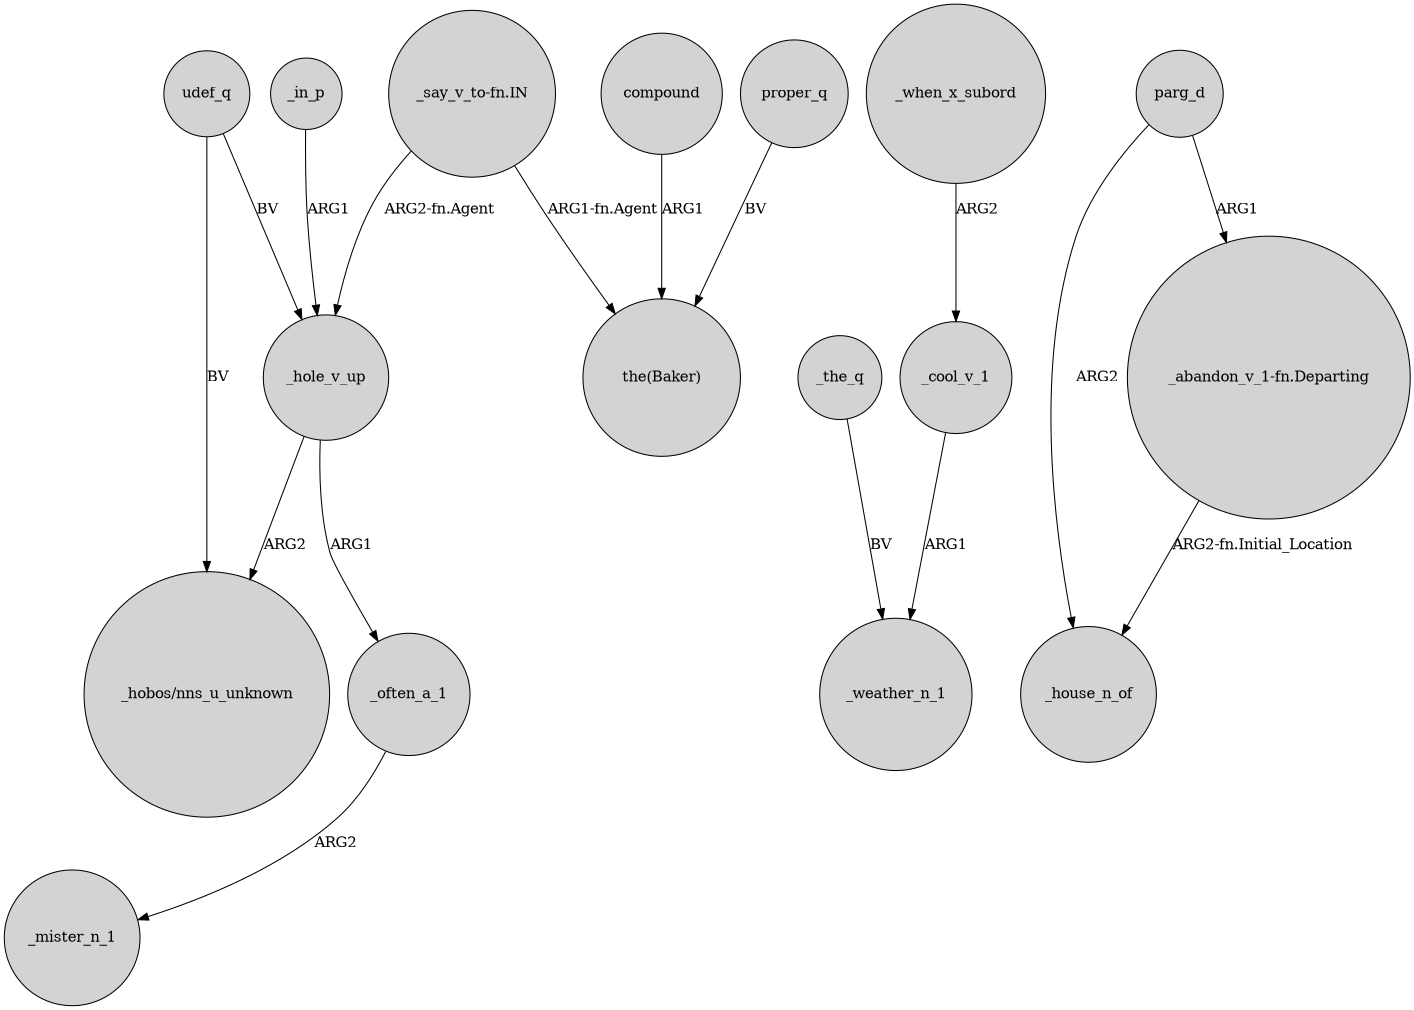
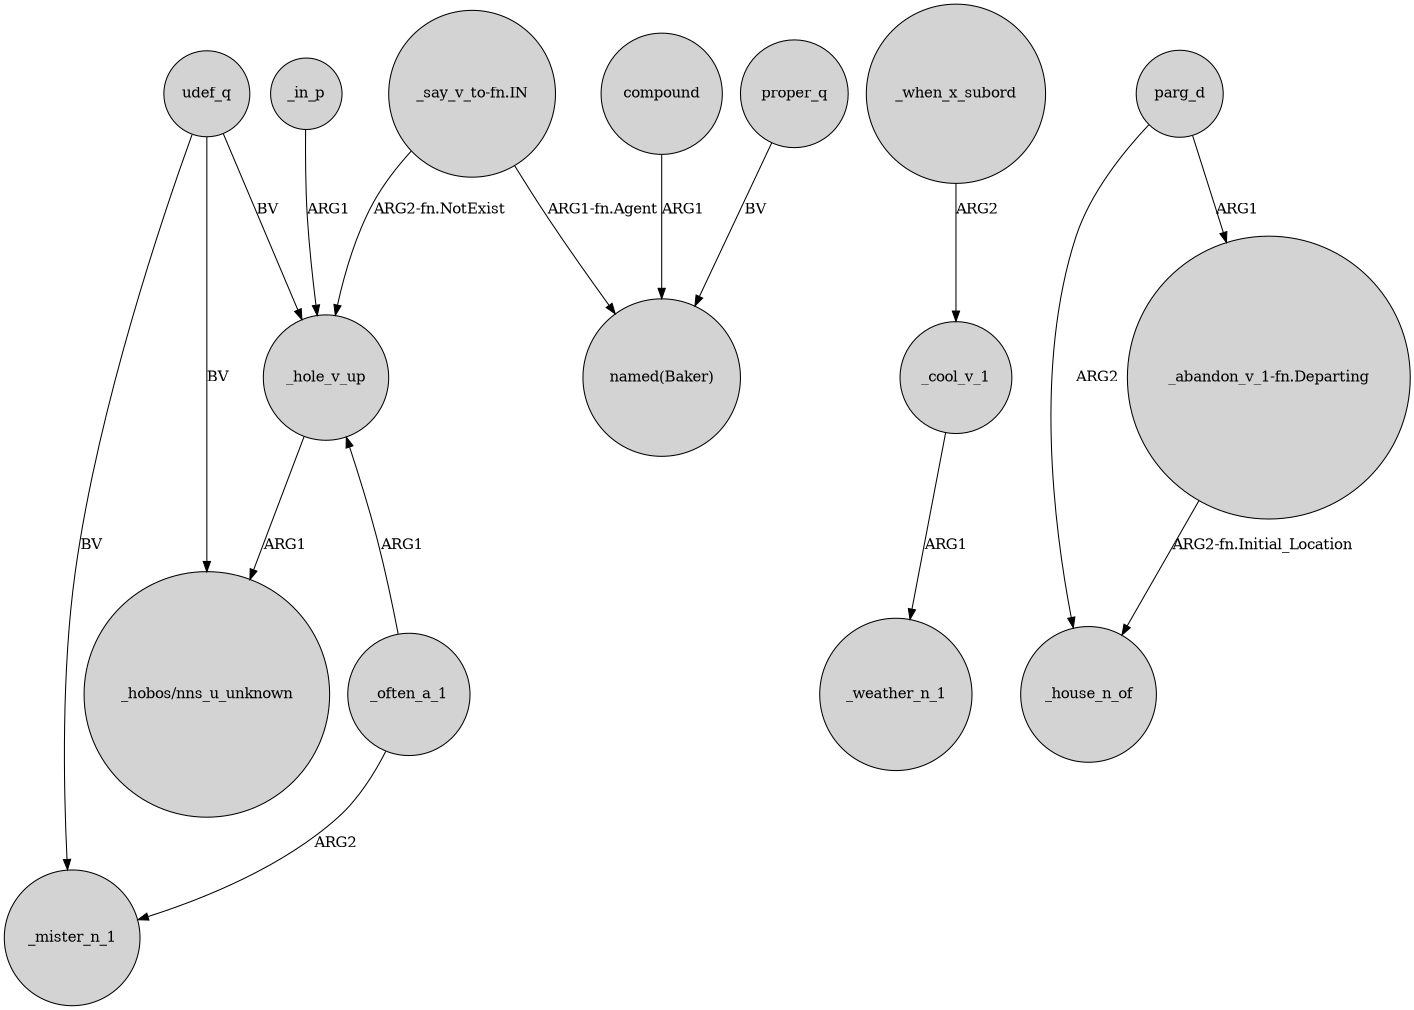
(439, 210) -> (439, 210)
(662, 378) -> (662, 378)
(840, 378) -> none
none -> (90, 490)
(327, 541) -> (377, 540)
(285, 545) -> (285, 545)
